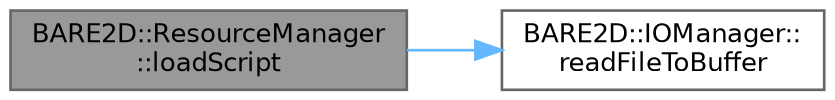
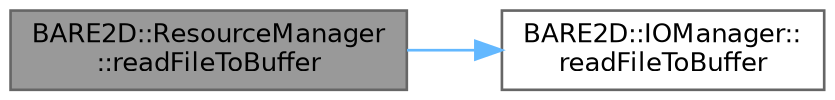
(209, 50) -> (209, 50)
